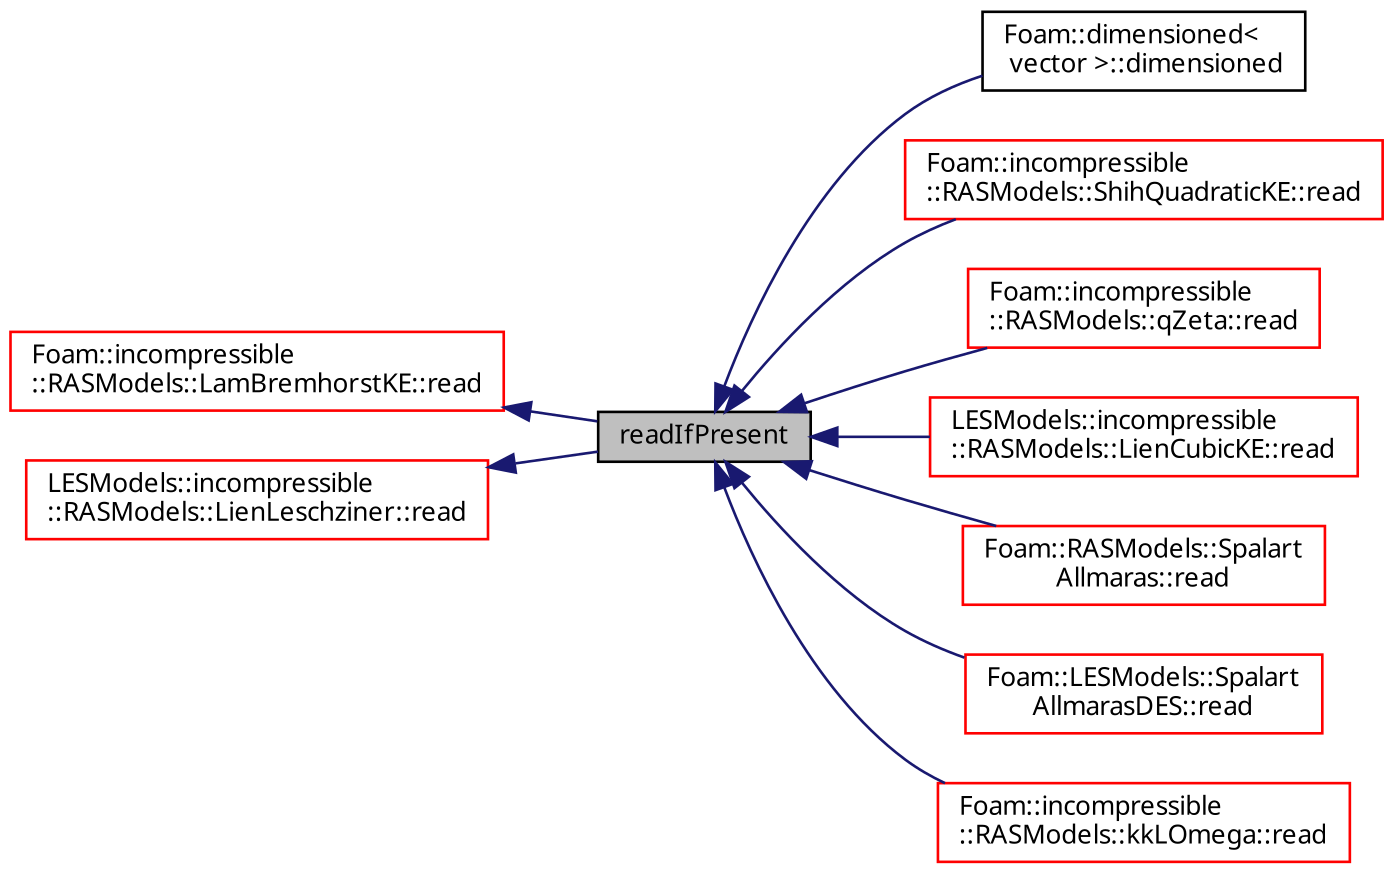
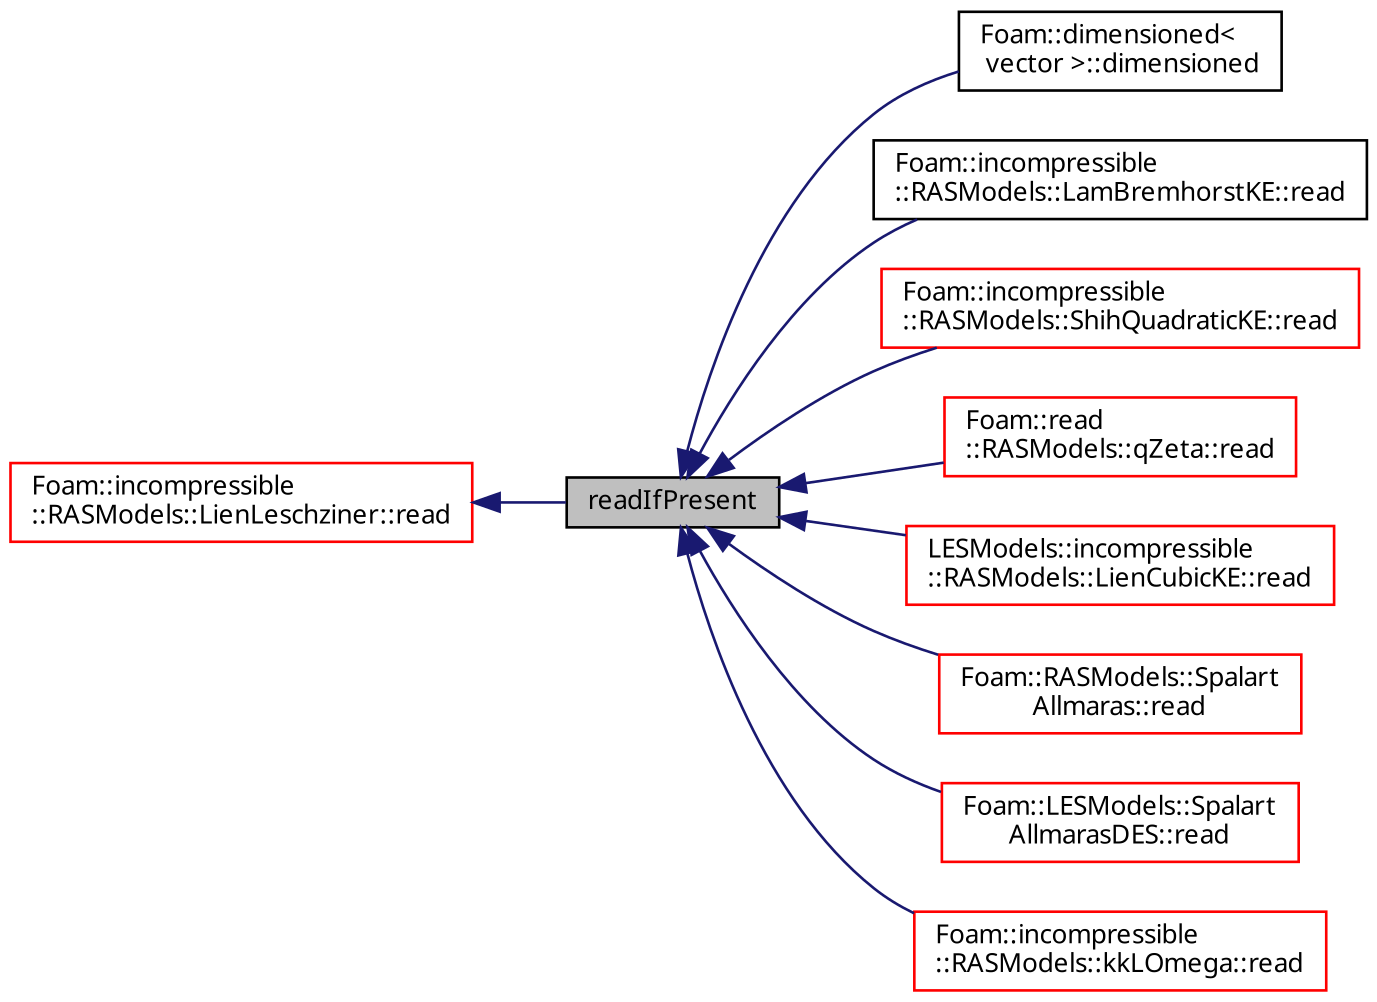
(1144, 308) -> (1120, 437)
(257, 371) -> (1120, 180)
(564, 416) -> (790, 319)
(257, 500) -> (241, 502)
